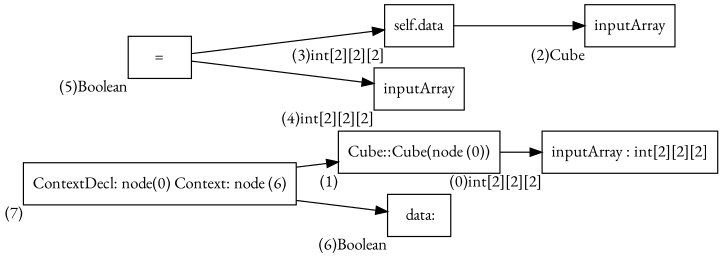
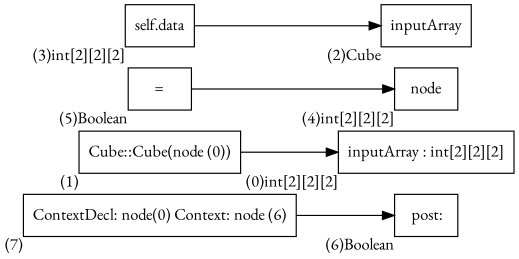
(282, 42) -> none
(419, 89) -> (426, 89)
(311, 165) -> none
(419, 215) -> (426, 215)
